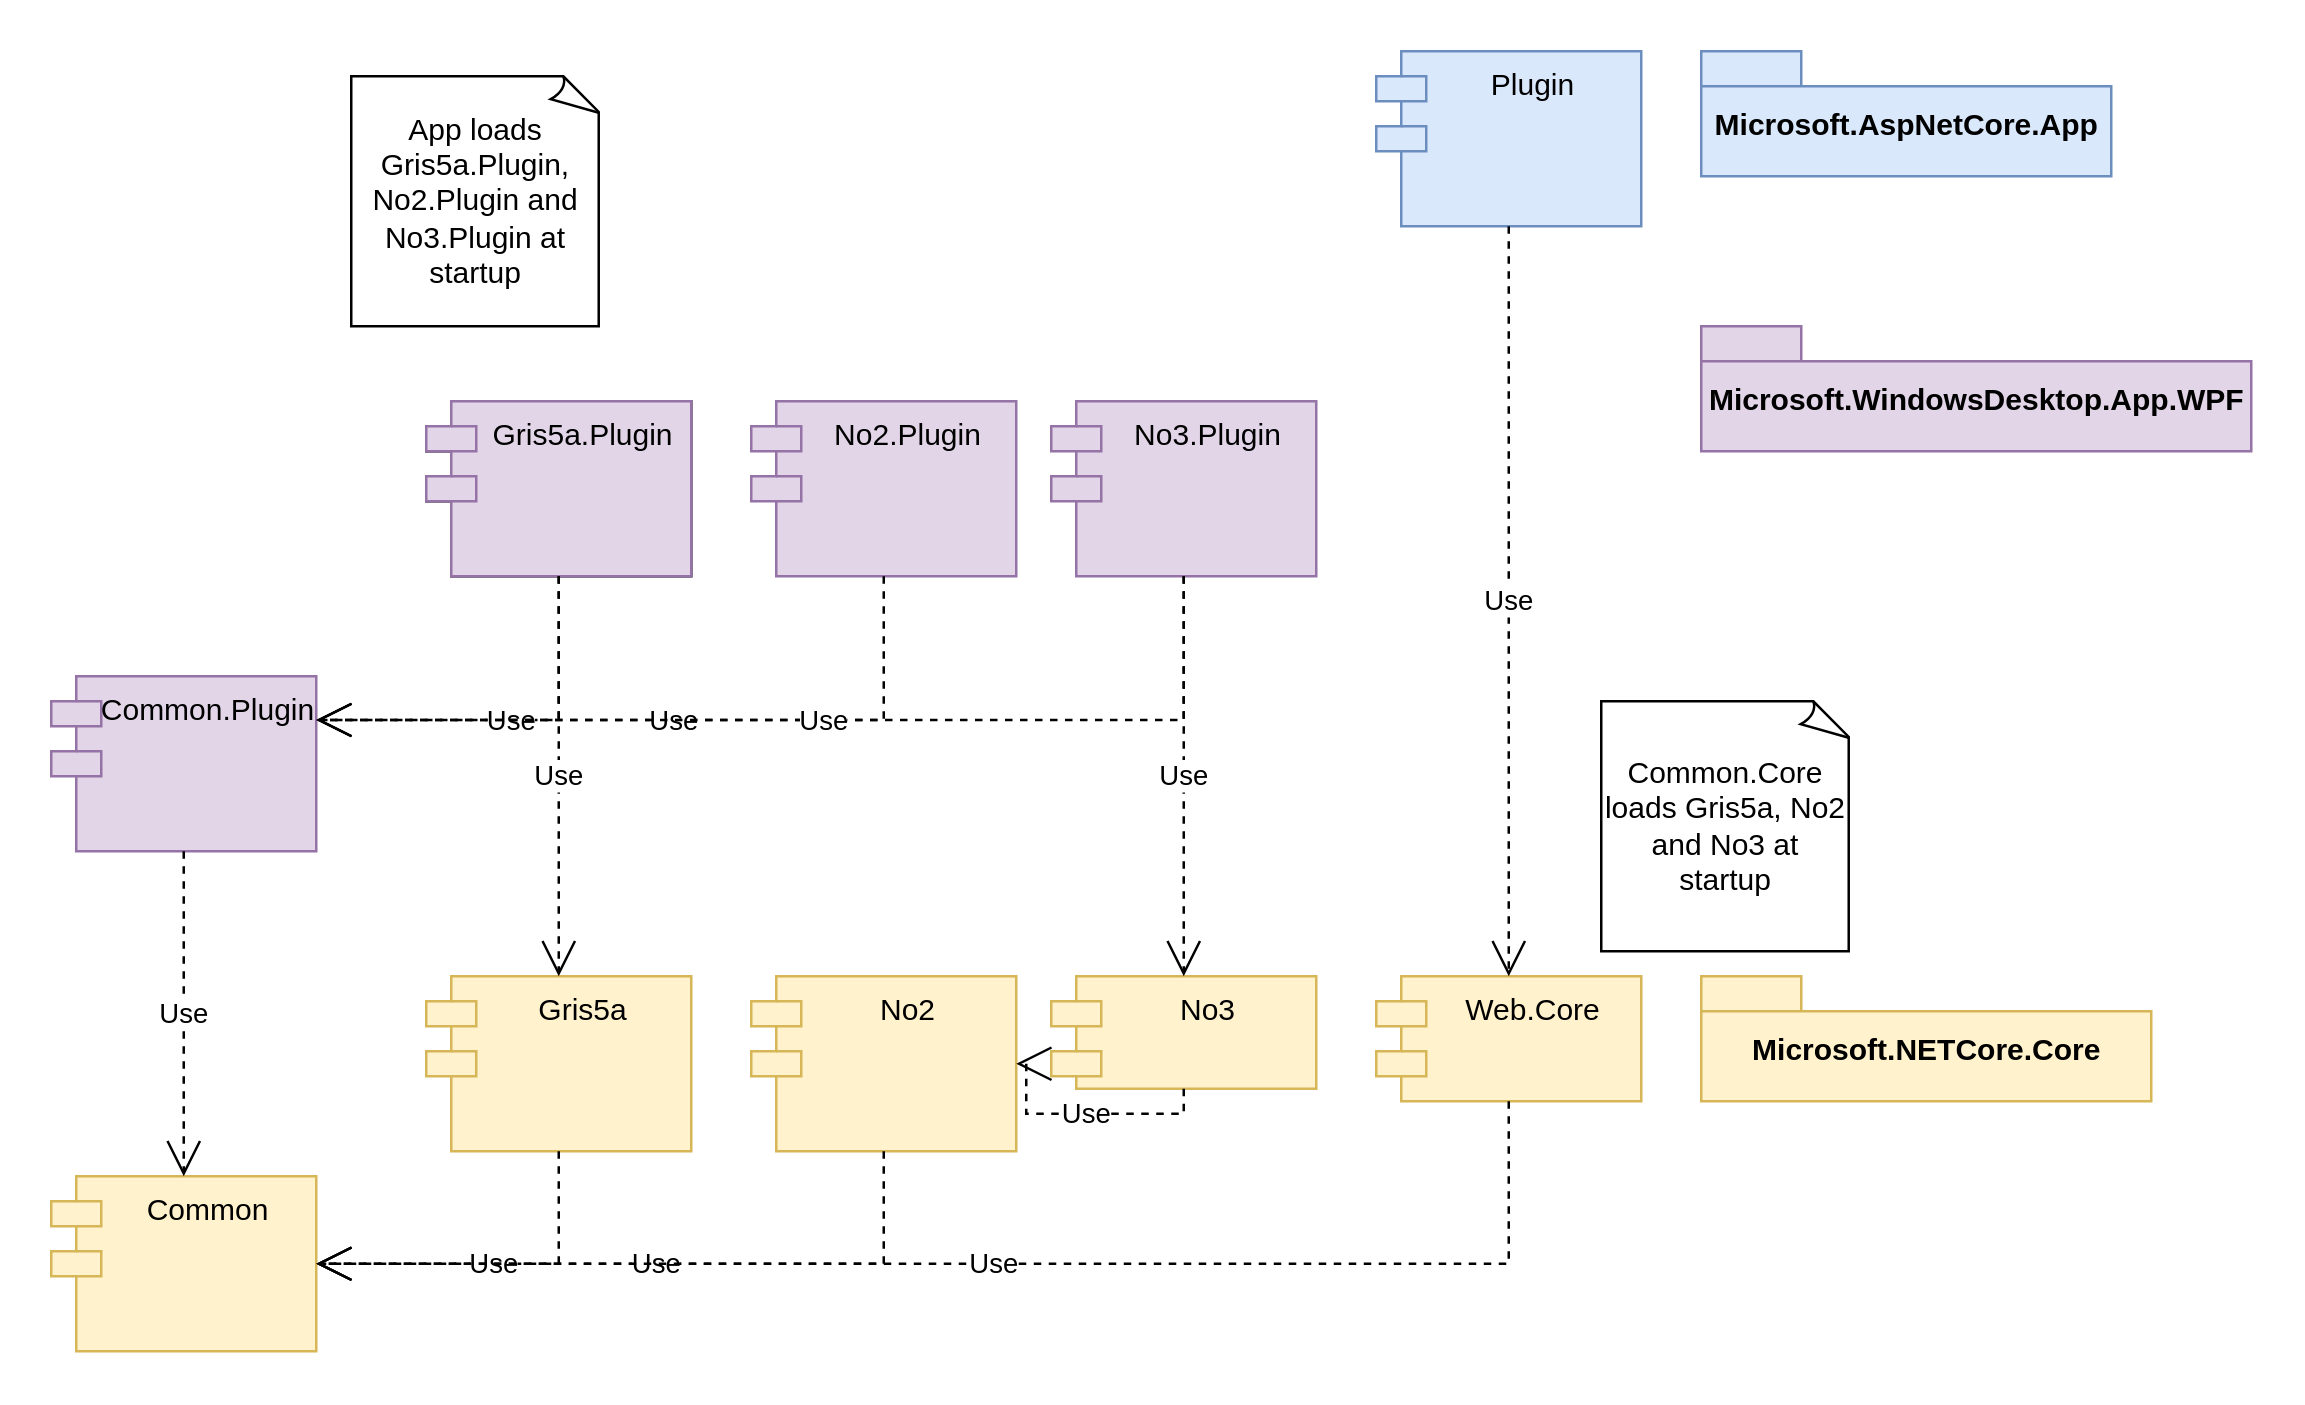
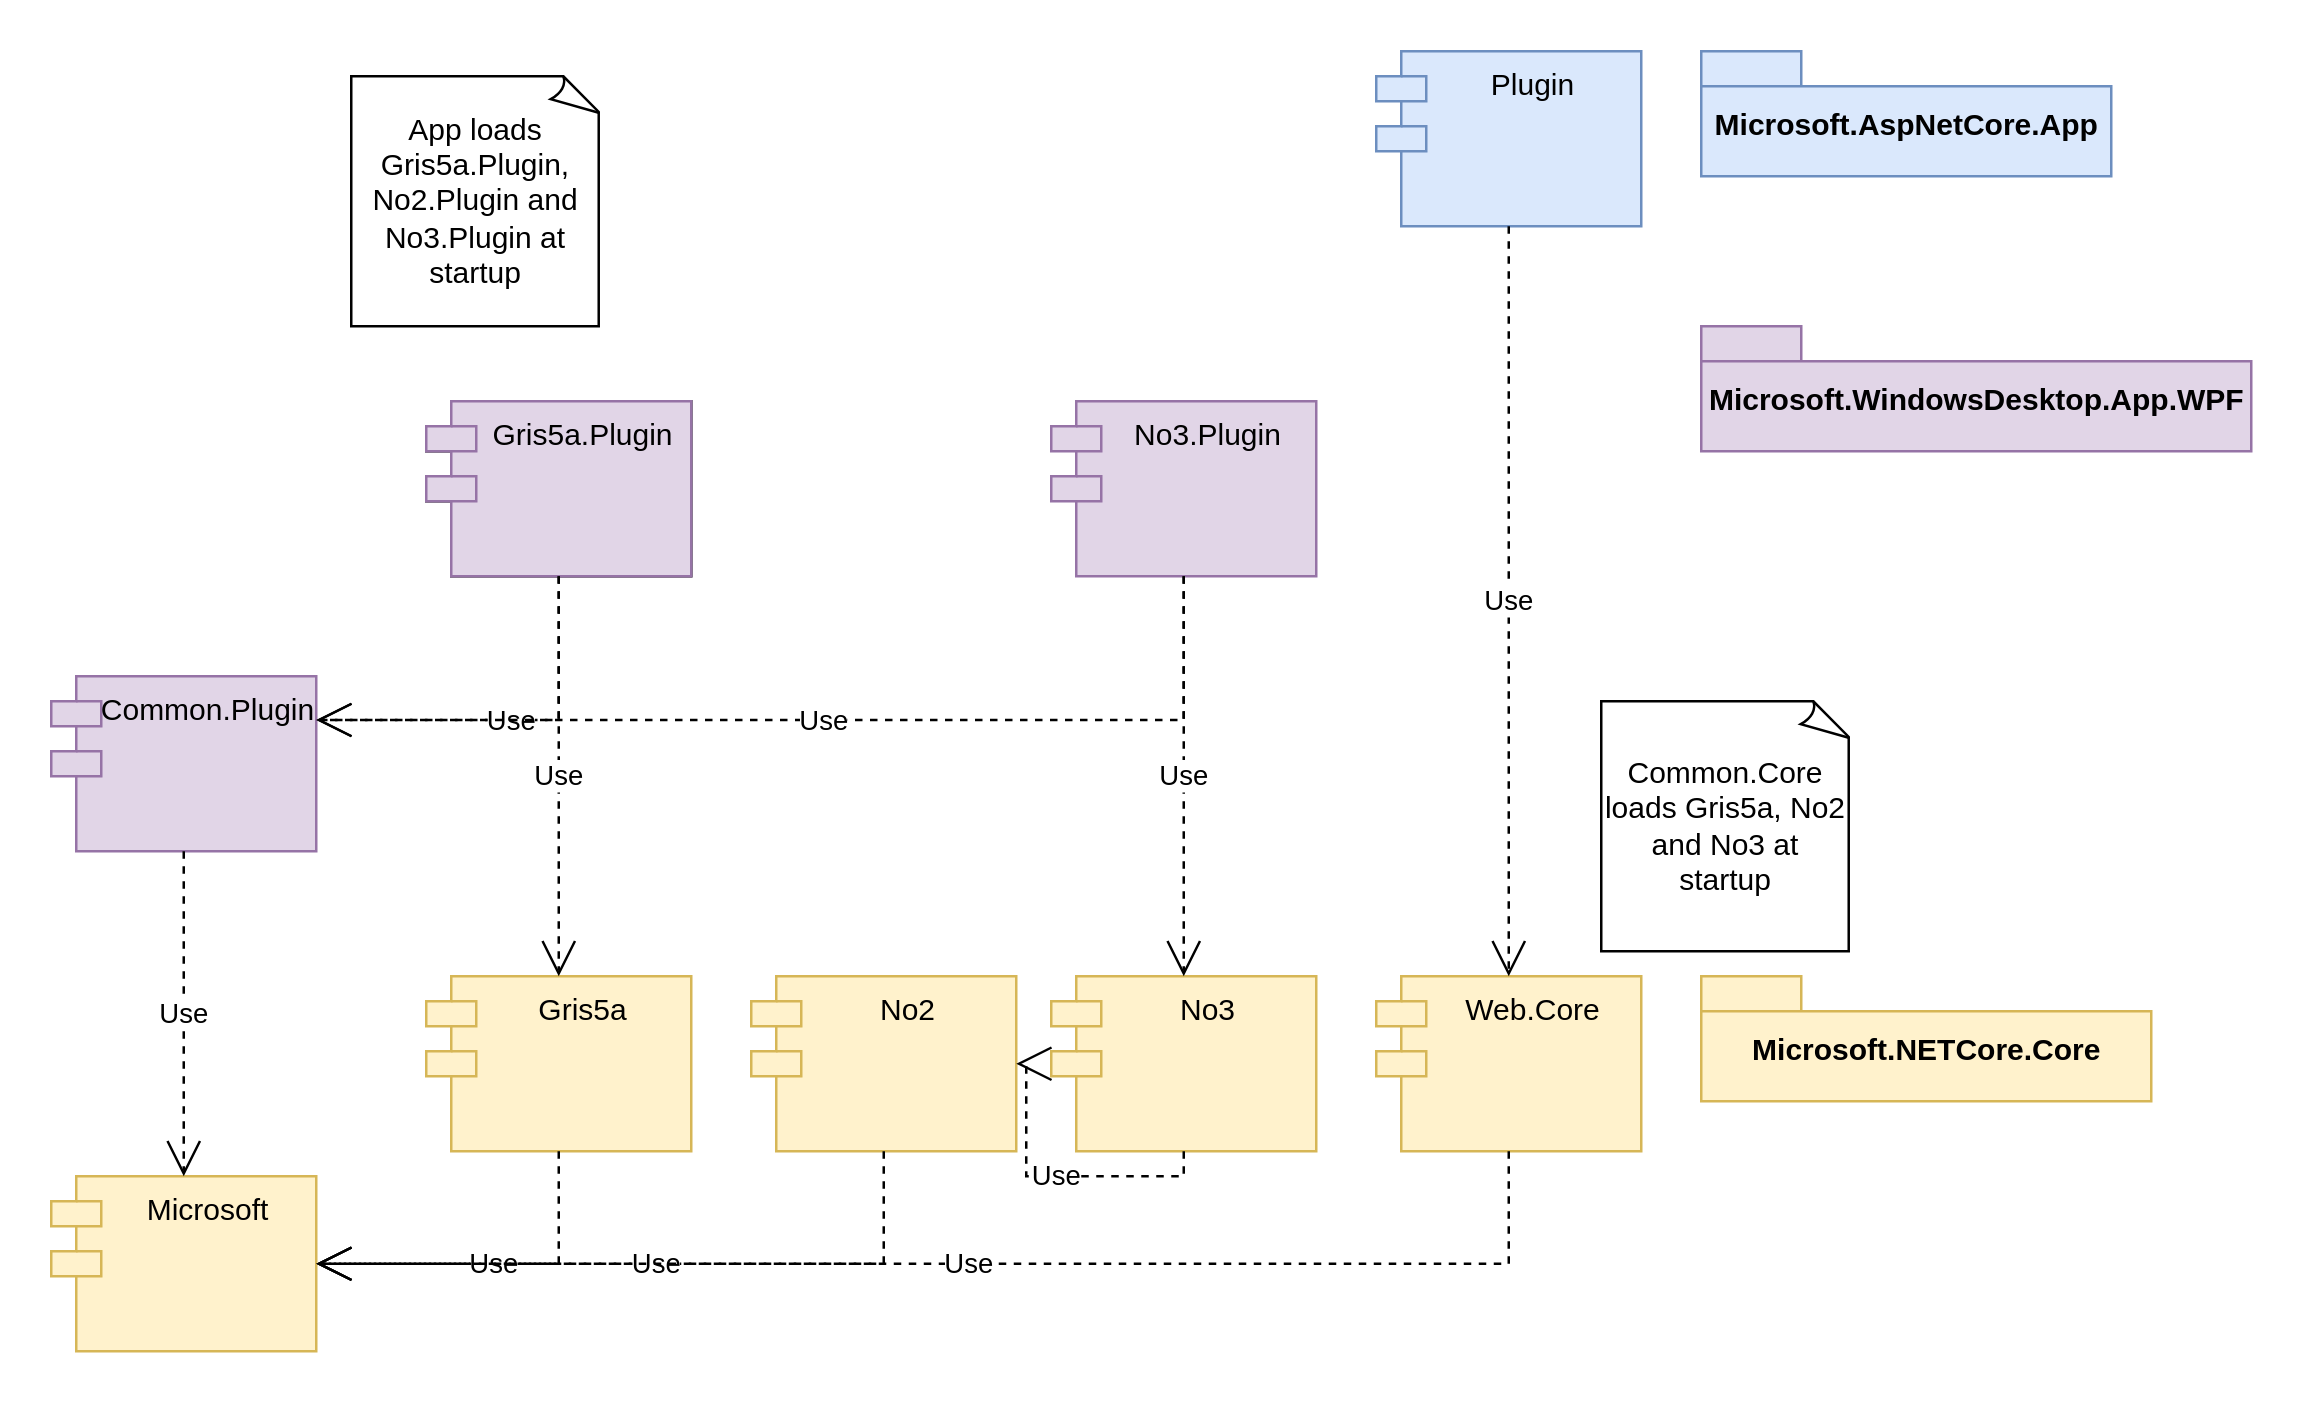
(884, 489) -> none
(884, 645) -> none
(1184, 1033) -> (1184, 1064)
(1509, 1039) -> (1509, 1064)
(208, 1210) -> (208, 1210)
